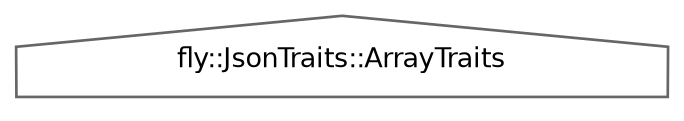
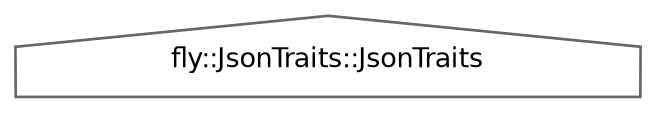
(342, 61) -> (328, 61)
